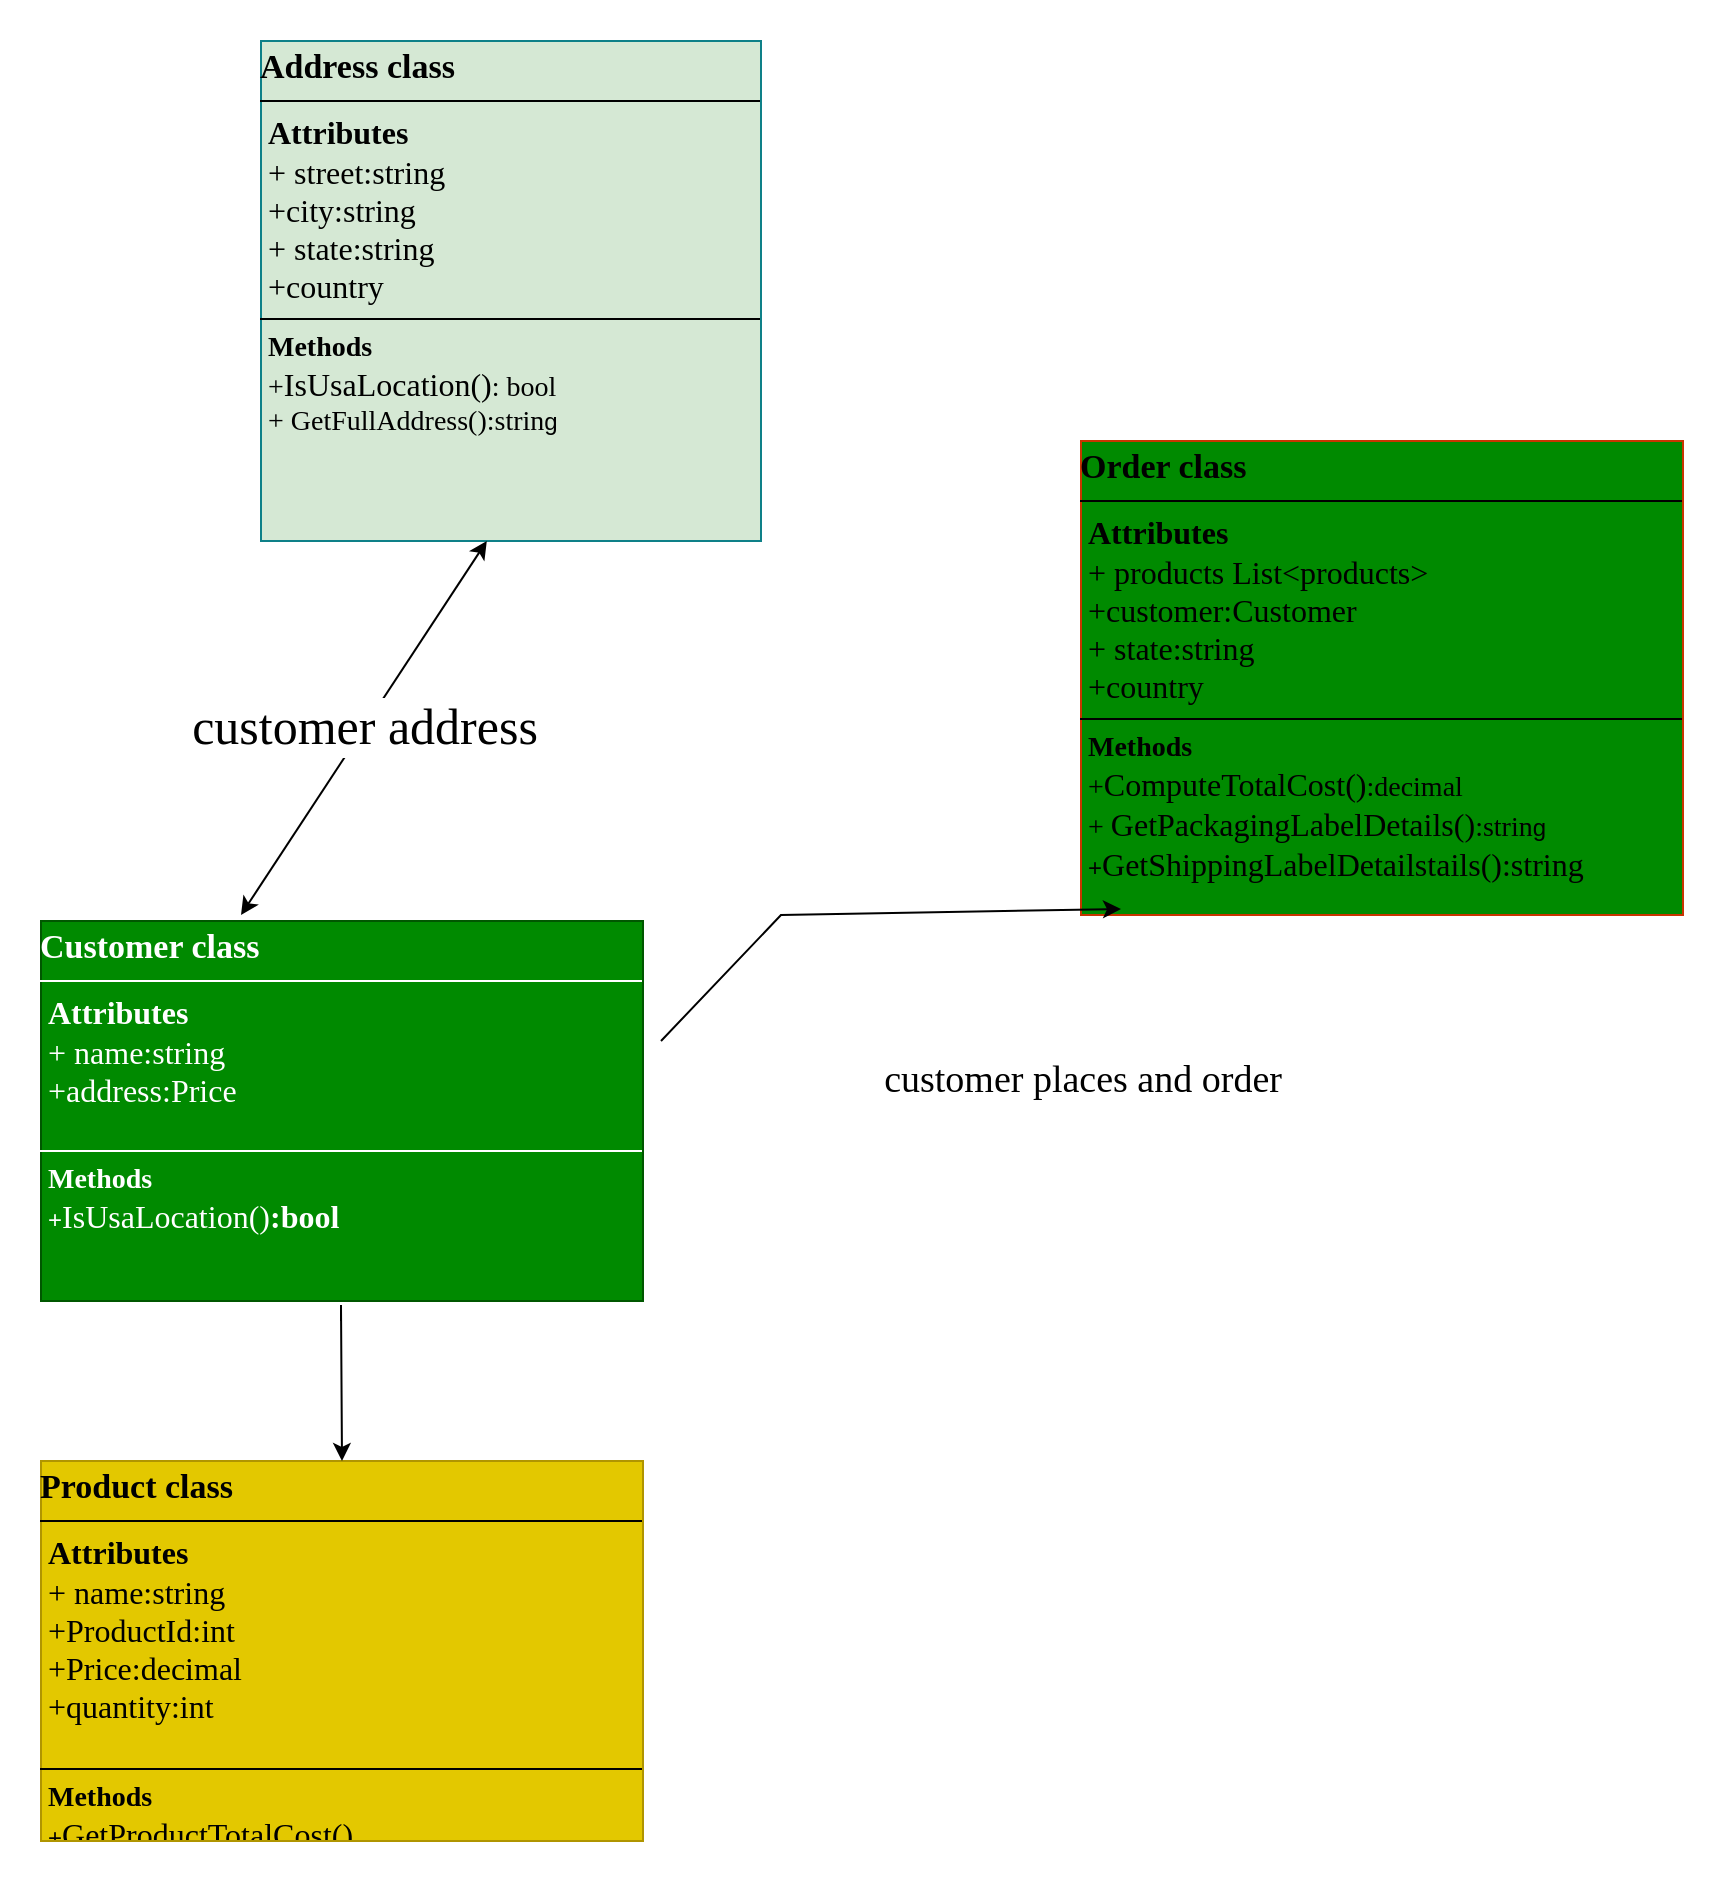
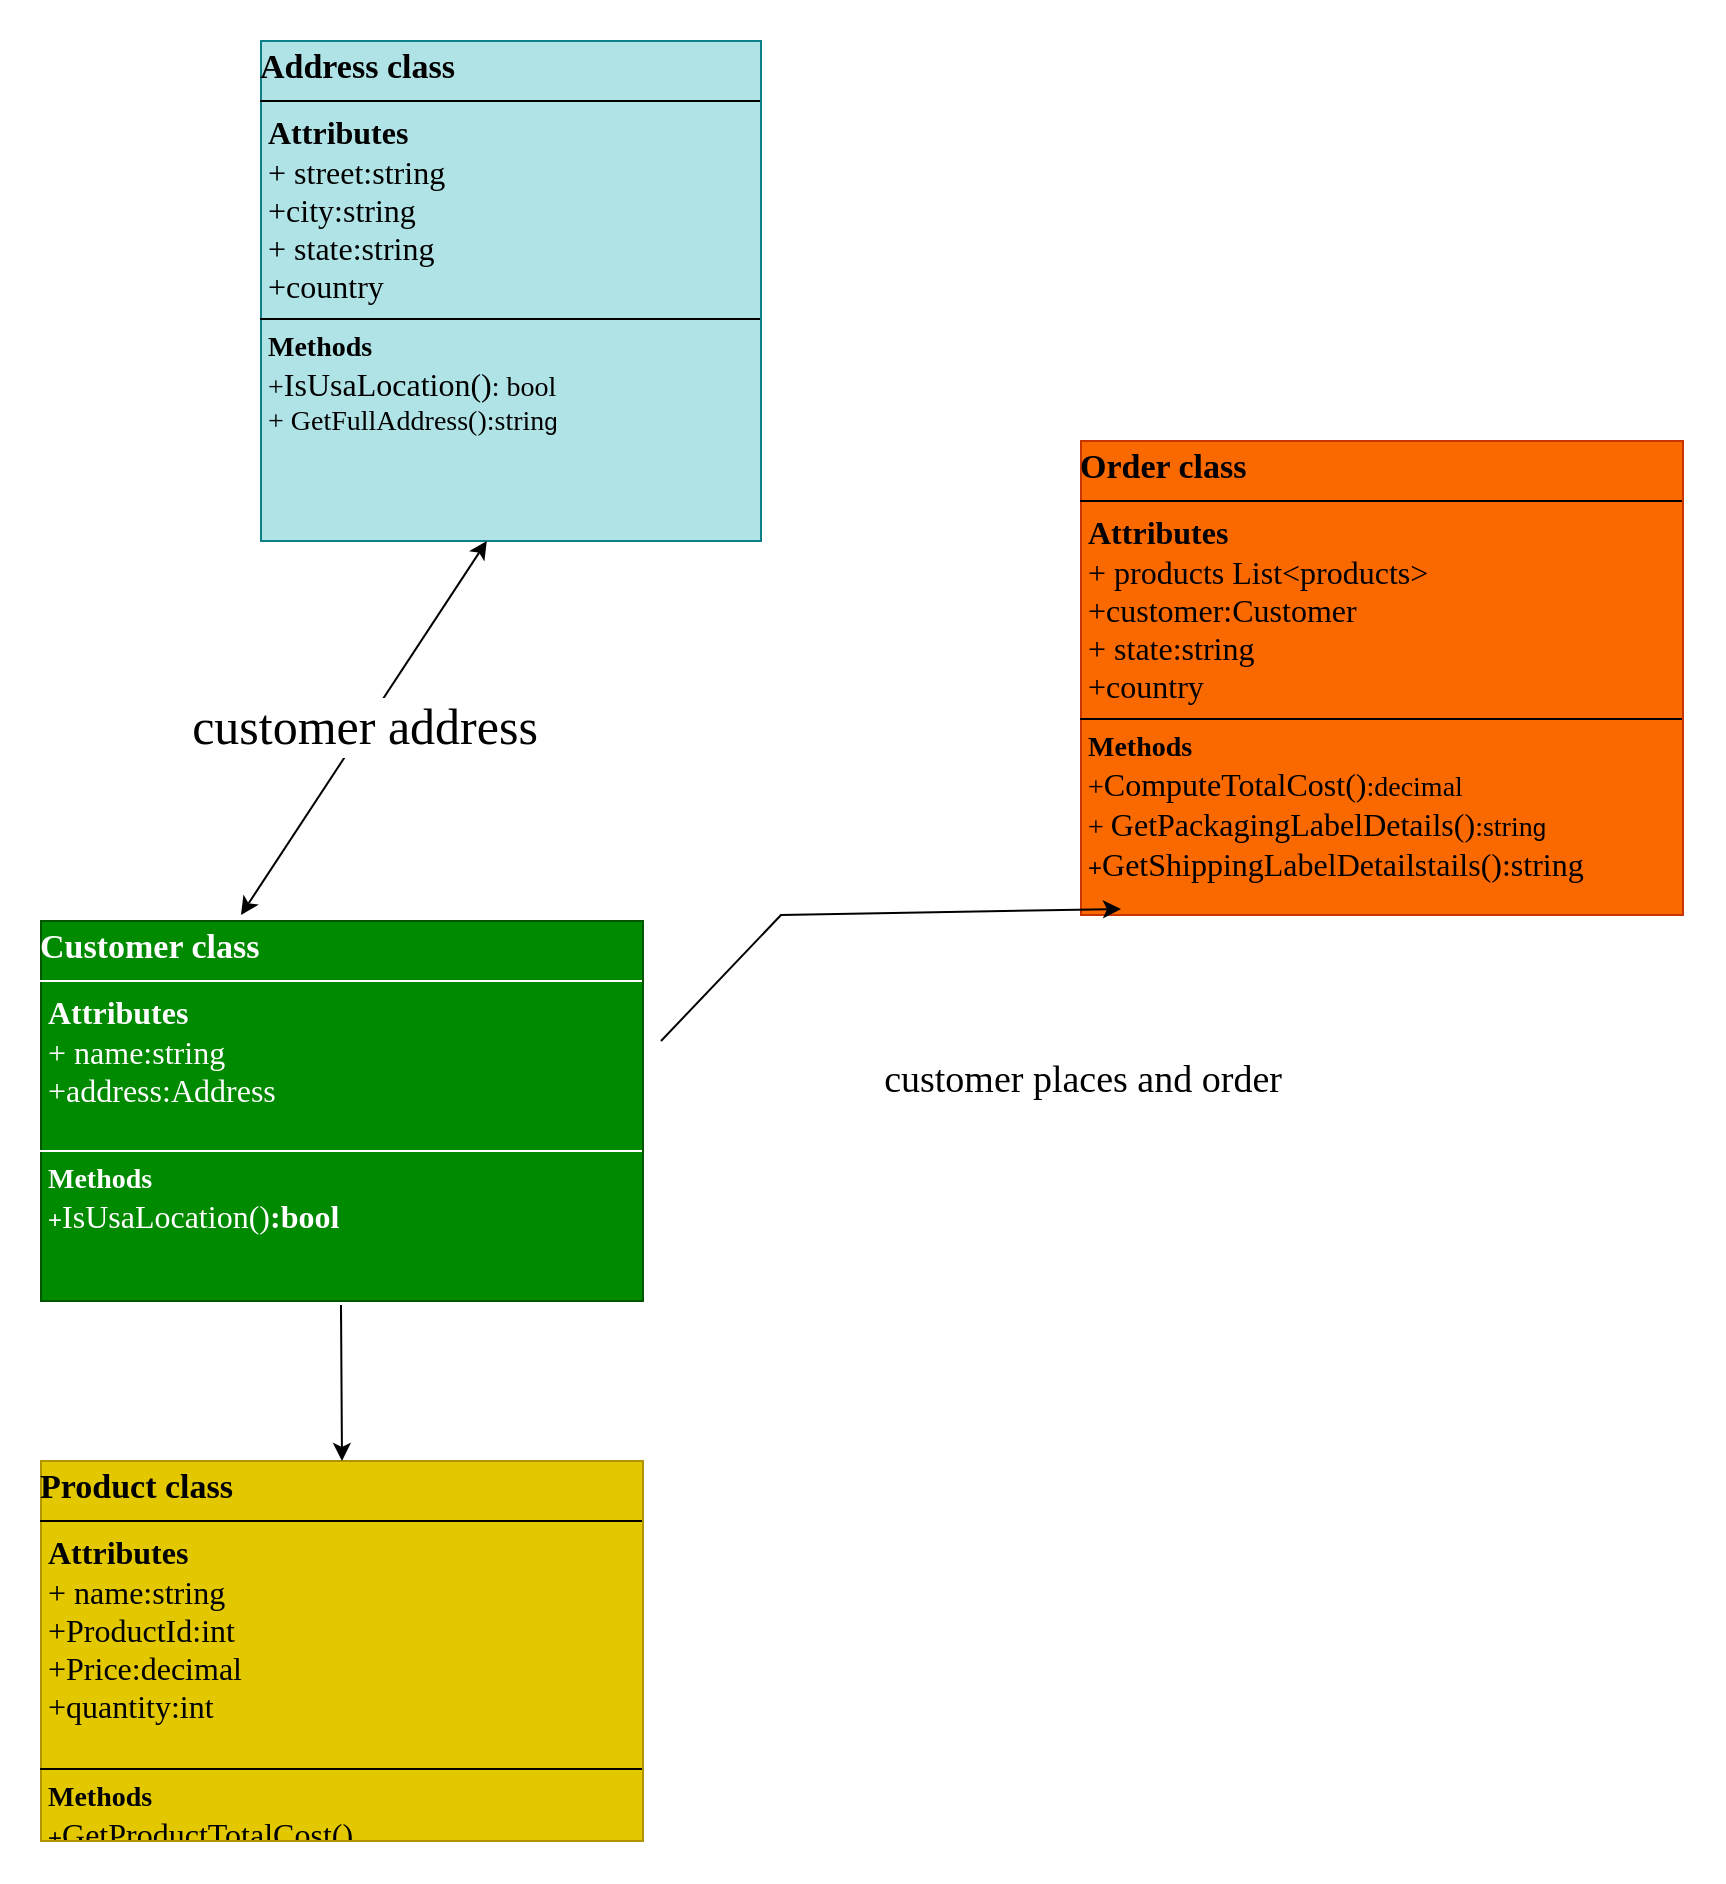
(511, 291) -> (511, 291)
(1382, 678) -> (1382, 678)
(173, 1007) -> (173, 1007)
